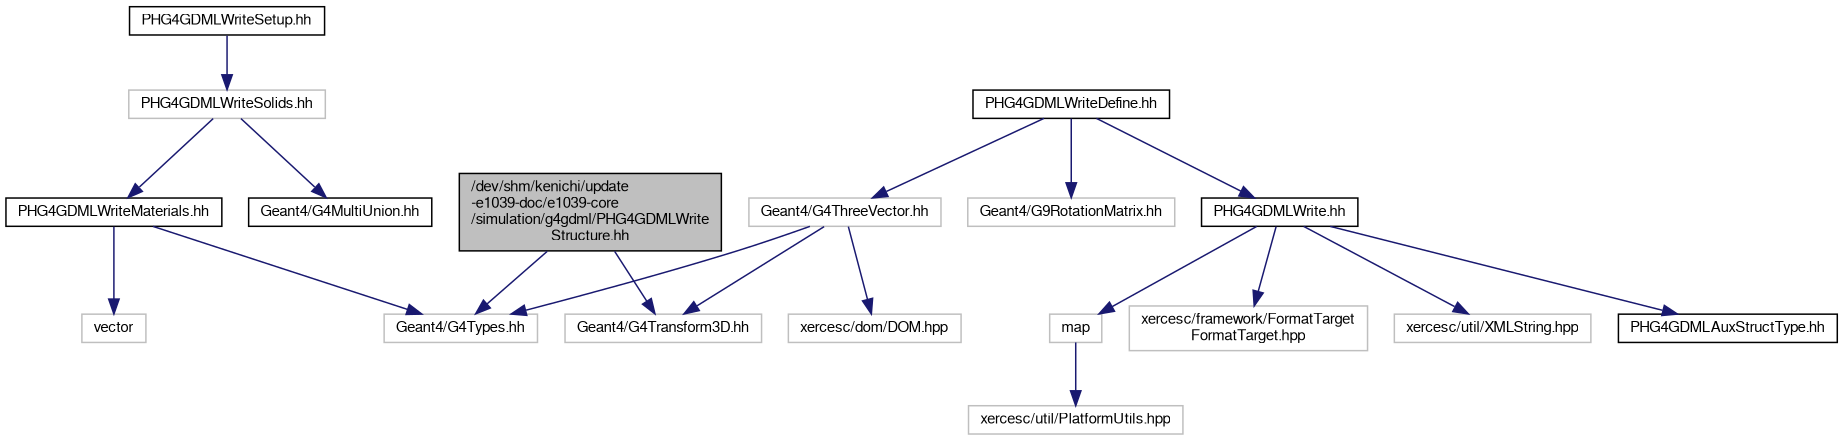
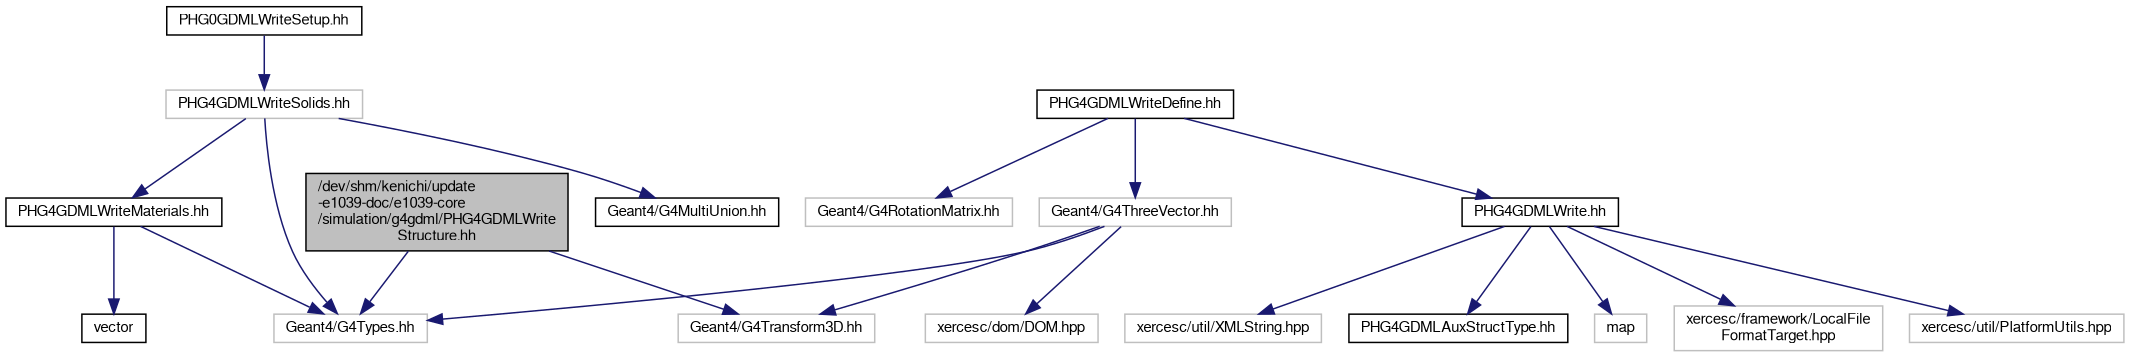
(227, 21) -> (264, 21)
(1071, 212) -> (909, 212)
none -> (280, 216)
(114, 328) -> (114, 328)
(1248, 328) -> (1778, 328)
(1076, 367) -> (1771, 269)
